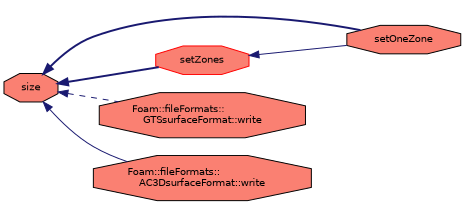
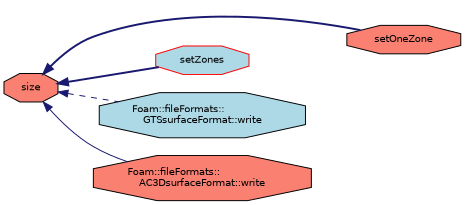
(303, 50) -> none
(202, 60) -> (202, 60)
(202, 115) -> (202, 115)
